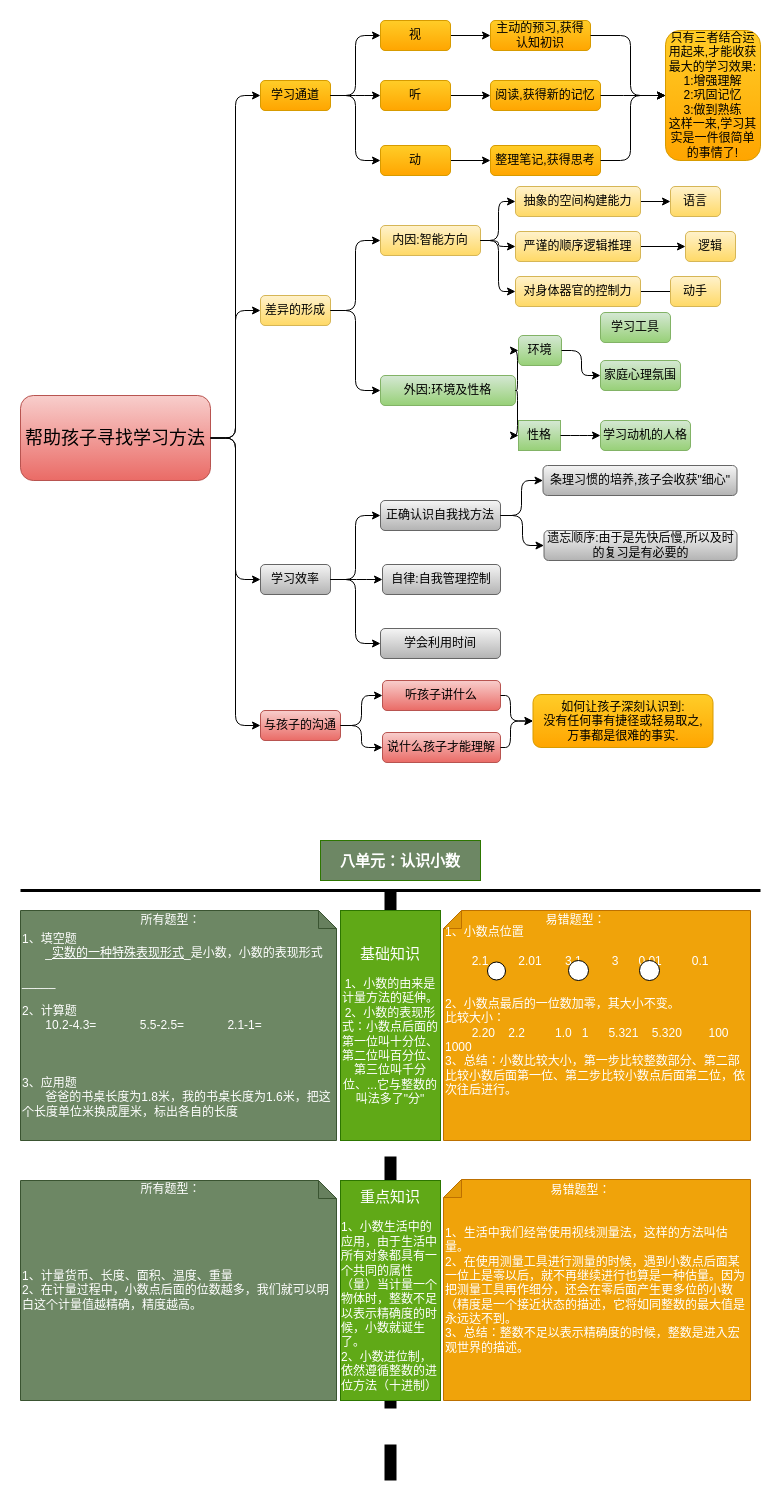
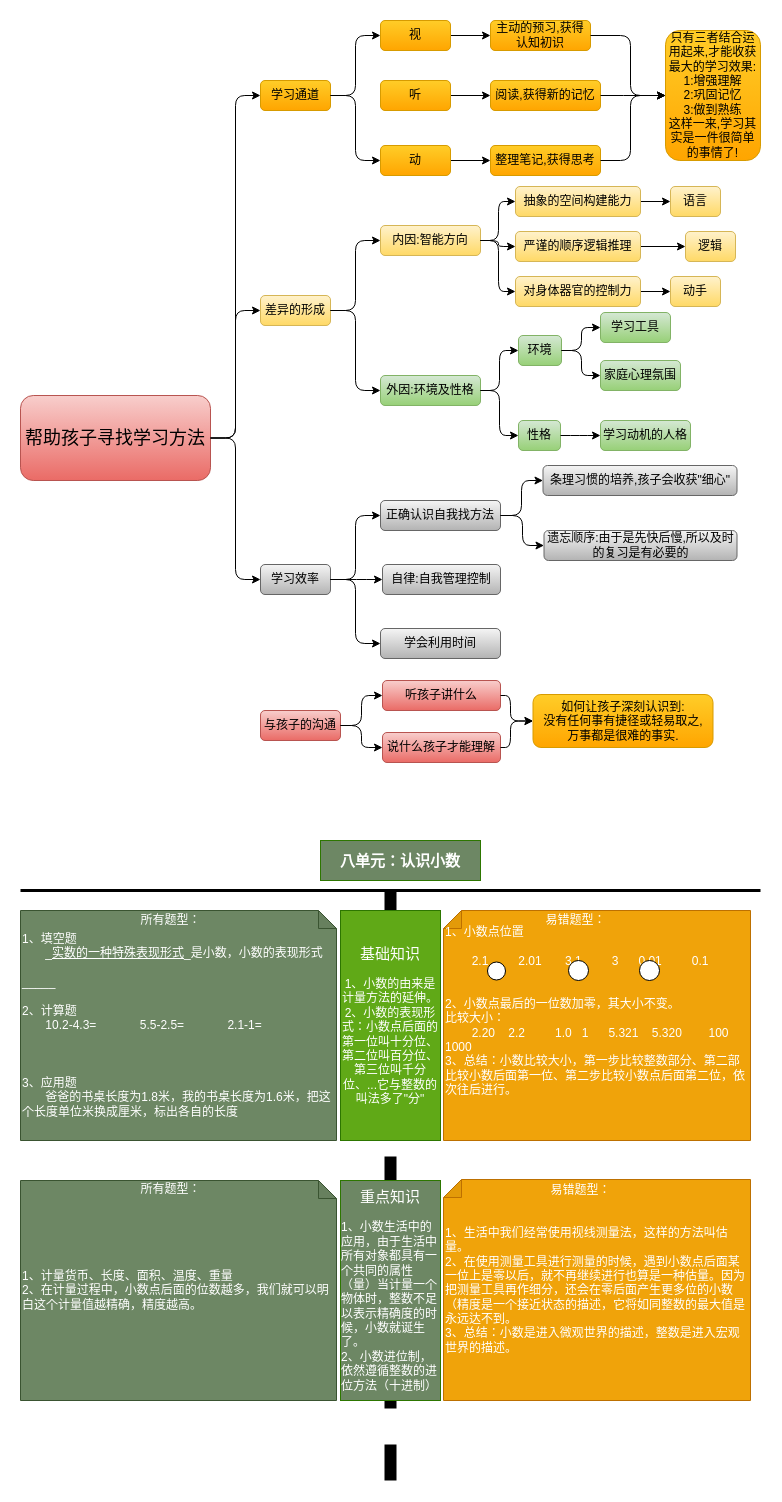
(366, 96) -> none
(664, 292) -> (662, 292)
none -> (582, 332)
(448, 391) -> (431, 391)
(540, 436) -> (540, 436)
(236, 656) -> none
(391, 1291) -> (391, 1291)
(598, 1291) -> (598, 1291)
